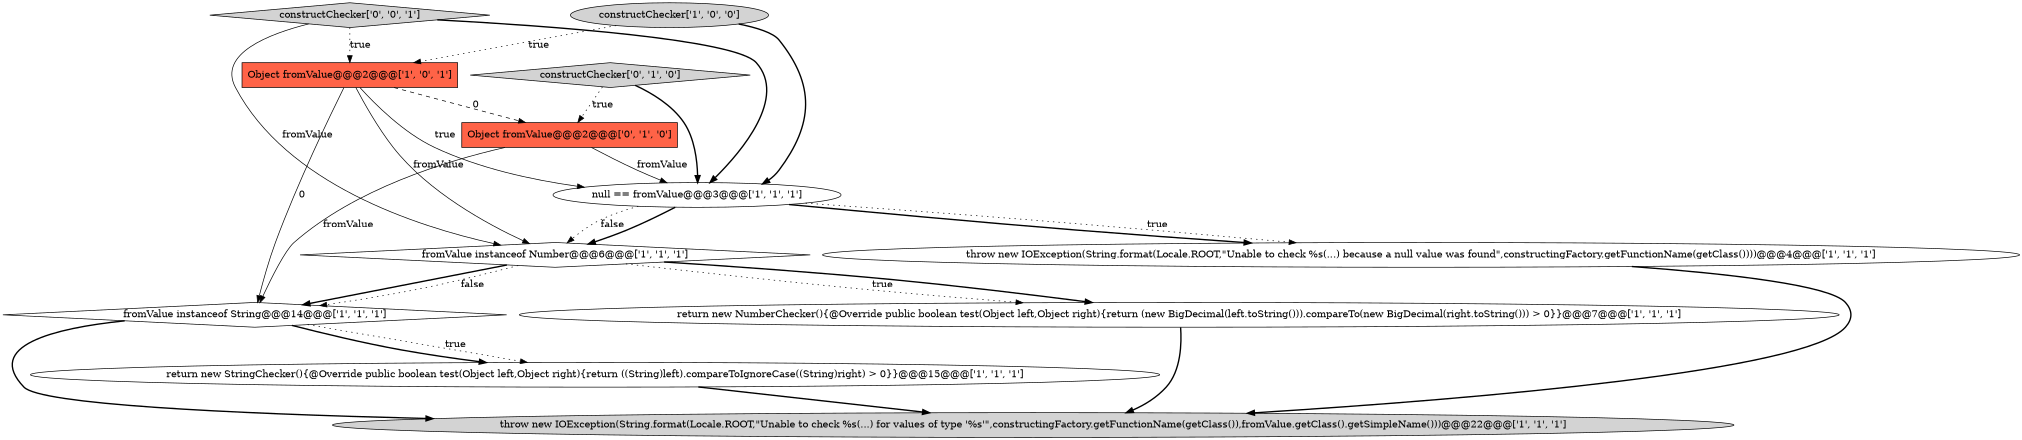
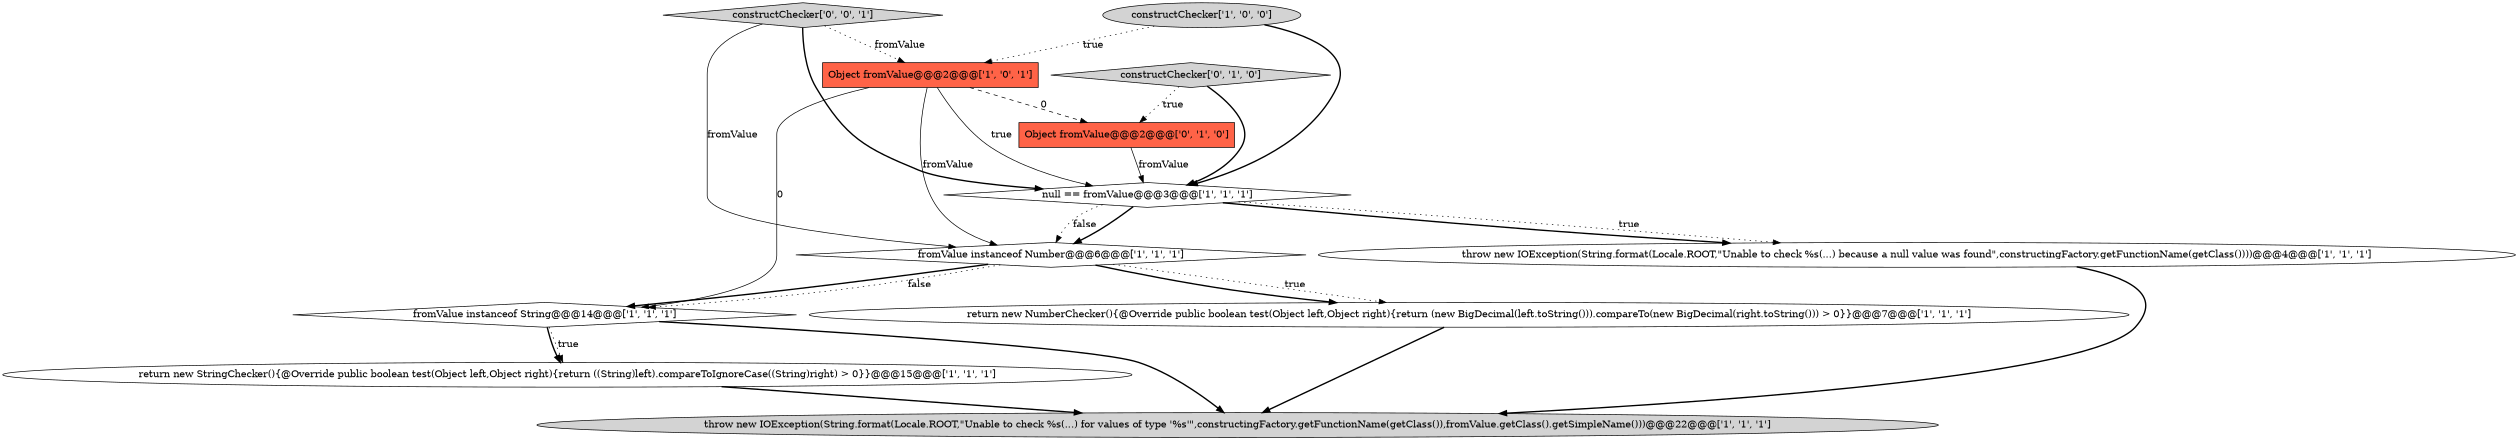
(361, 45) -> (900, 45)
(372, 192) -> none
(697, 195) -> (1147, 195)
